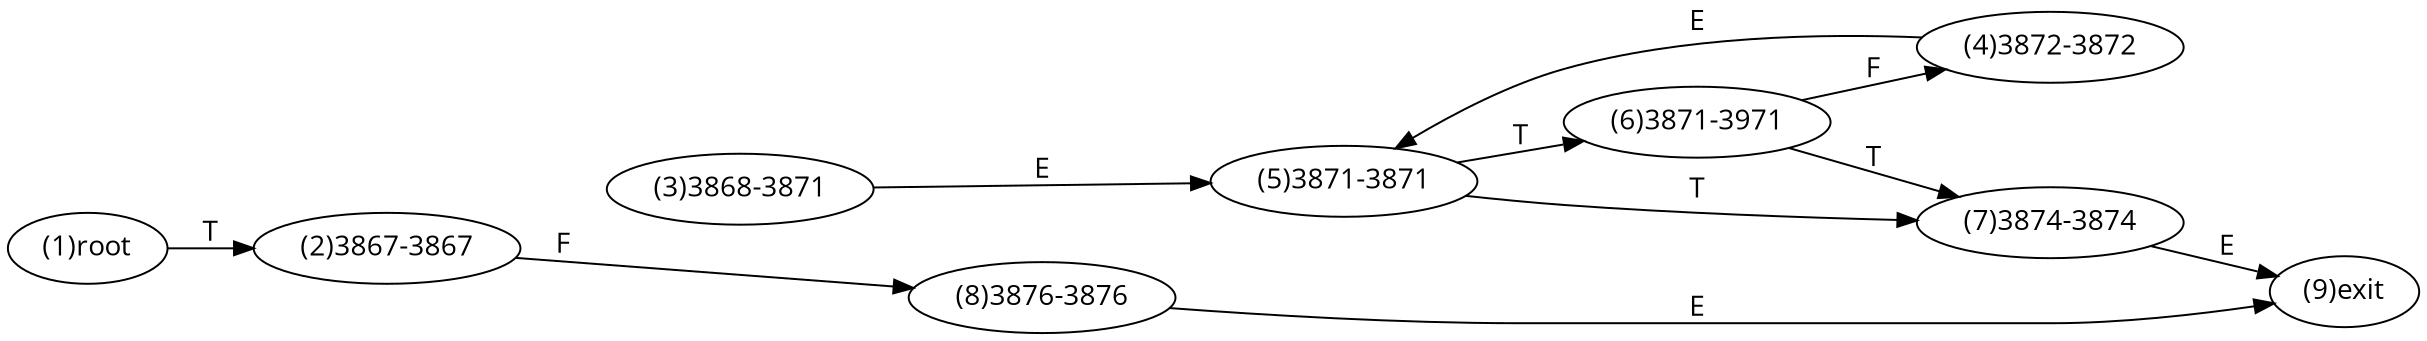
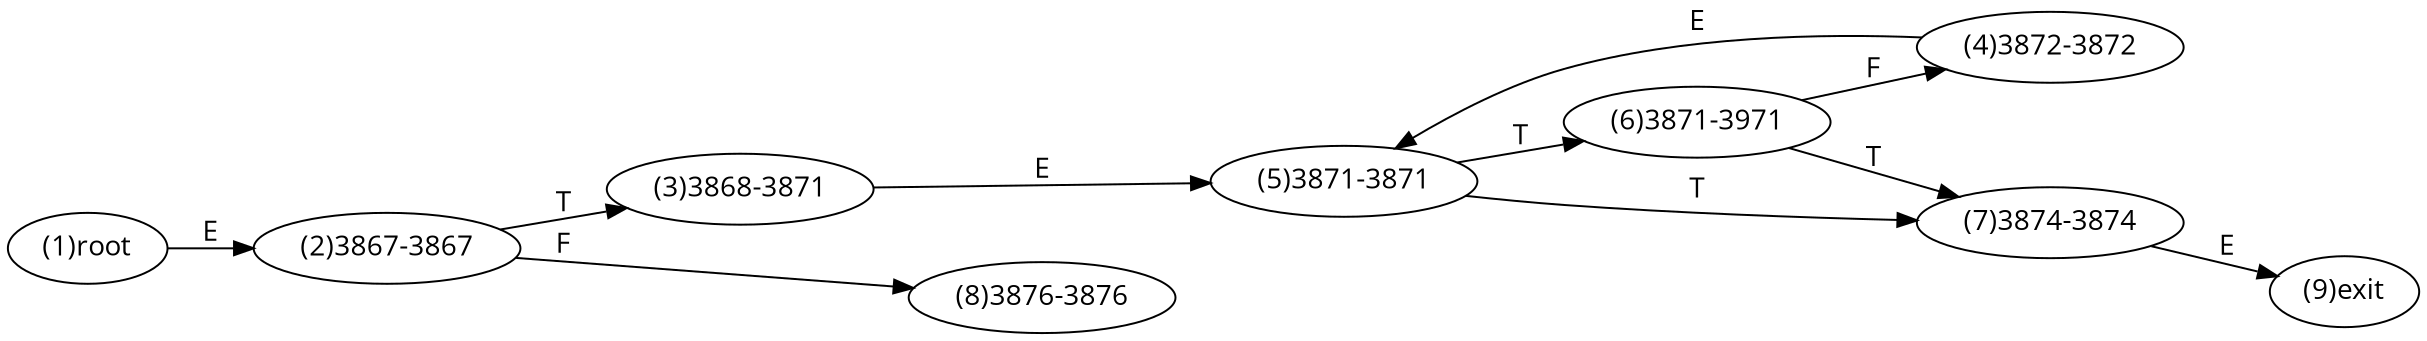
none -> (553, 220)
(210, 234) -> (210, 234)
(1712, 323) -> none
